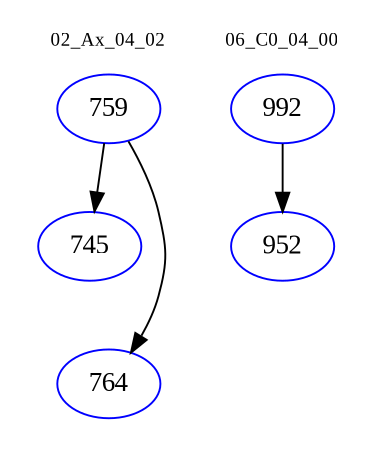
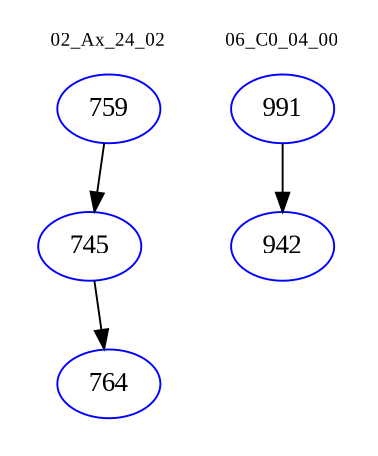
(109, 41) -> (109, 41)
(283, 109) -> (283, 109)
(164, 237) -> (98, 305)
(283, 246) -> (283, 246)
